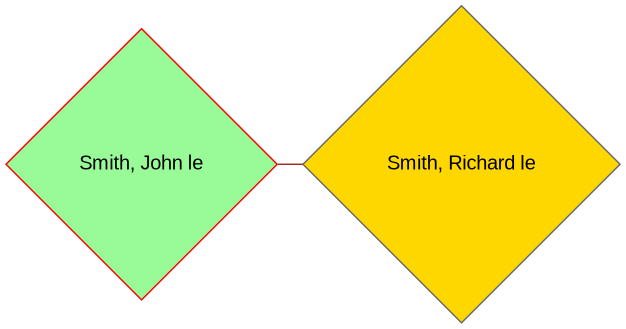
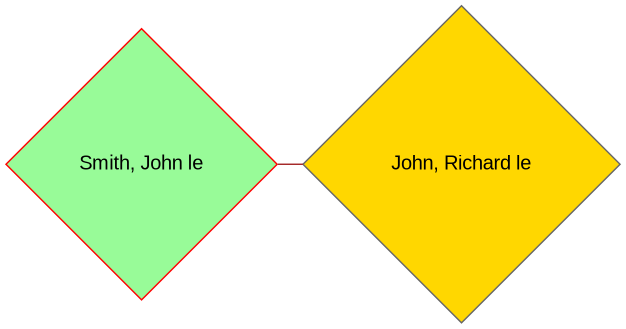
(462, 164) -> (462, 164)
